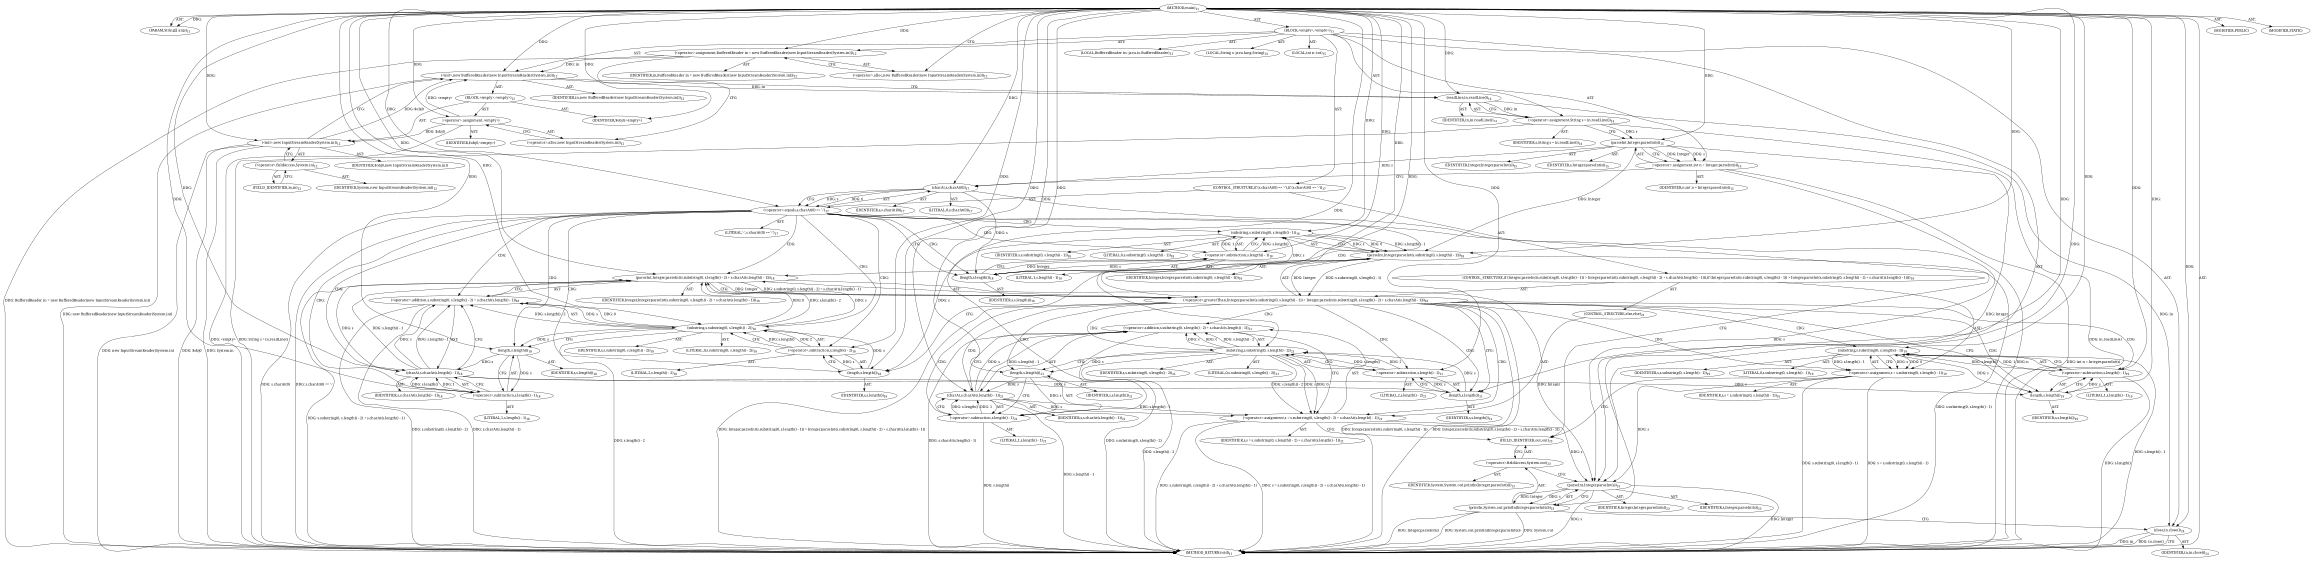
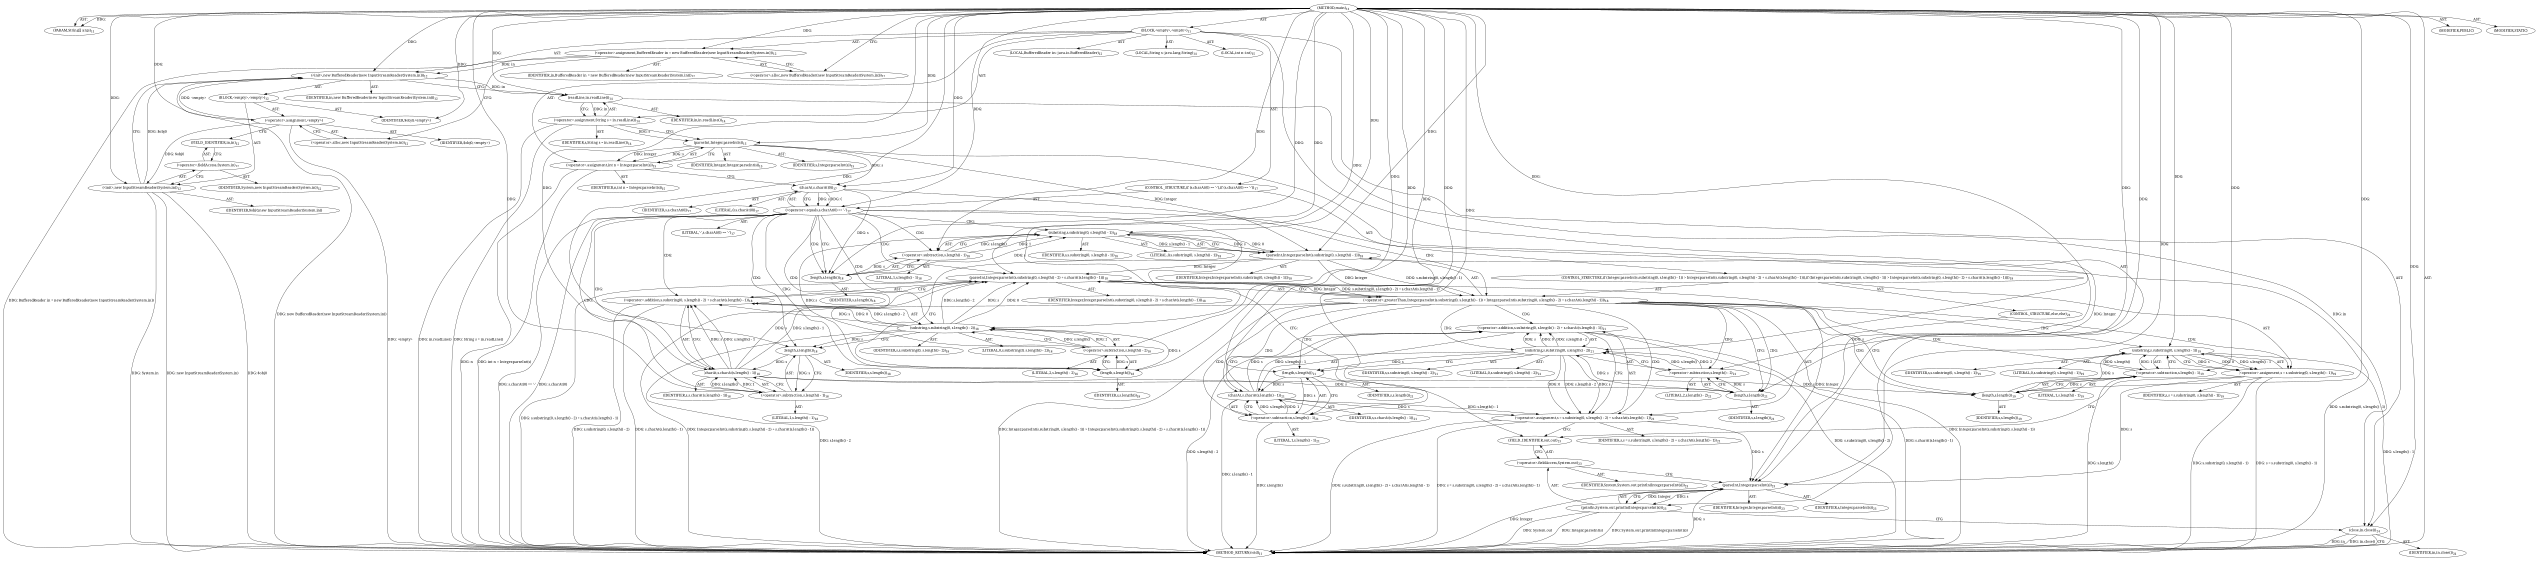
none -> (256, 132)
